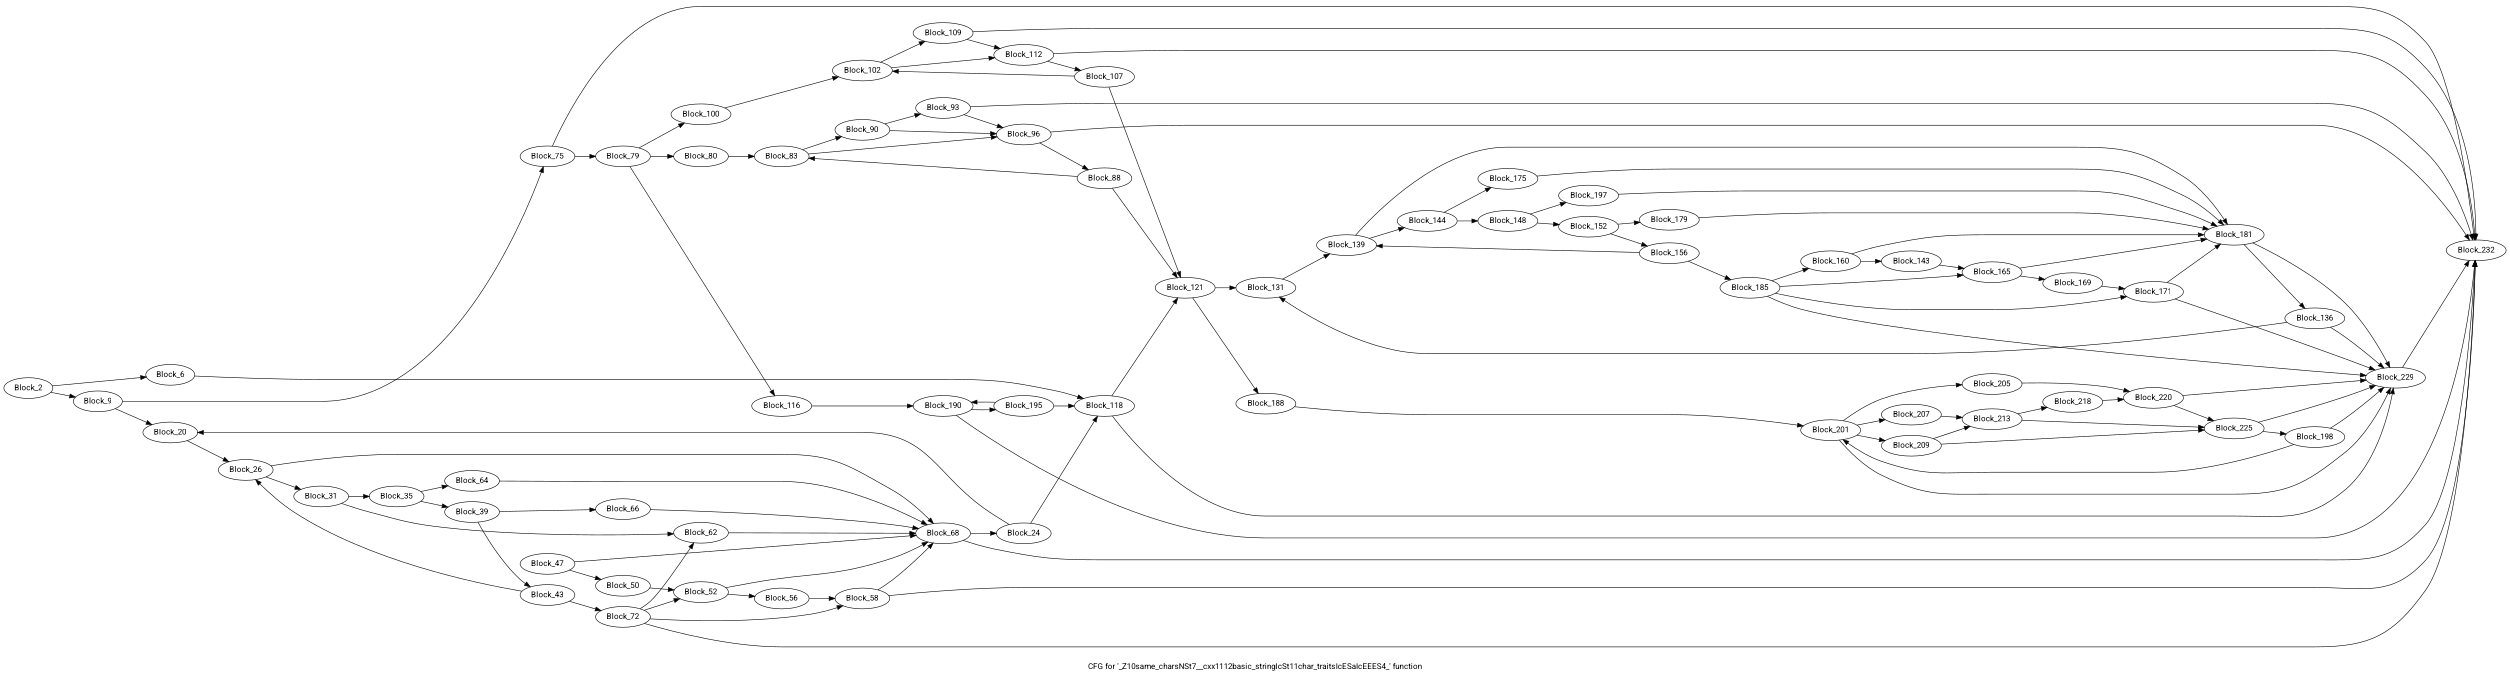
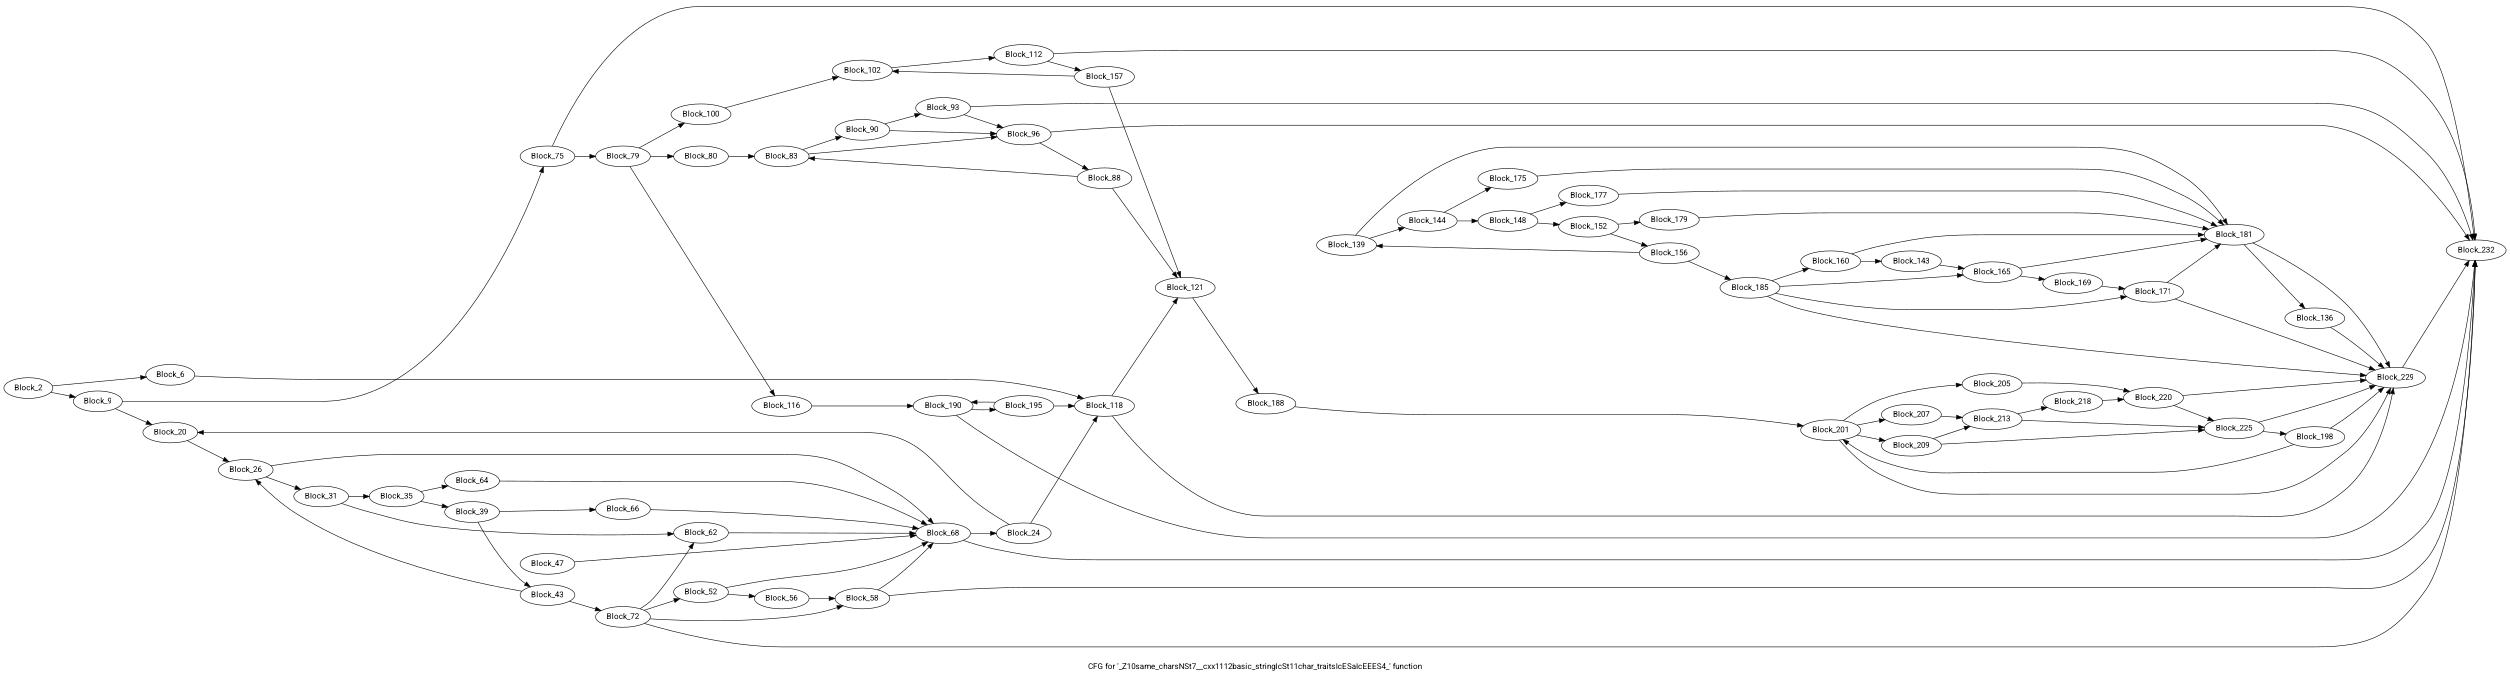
(943, 33) -> none
(1104, 77) -> (1104, 77)
(1589, 196) -> (1589, 196)
(1266, 288) -> none
(623, 586) -> none
